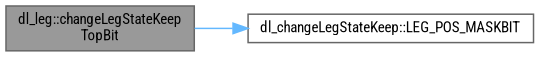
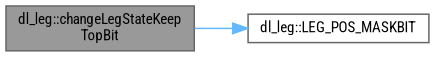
(391, 28) -> (338, 28)
